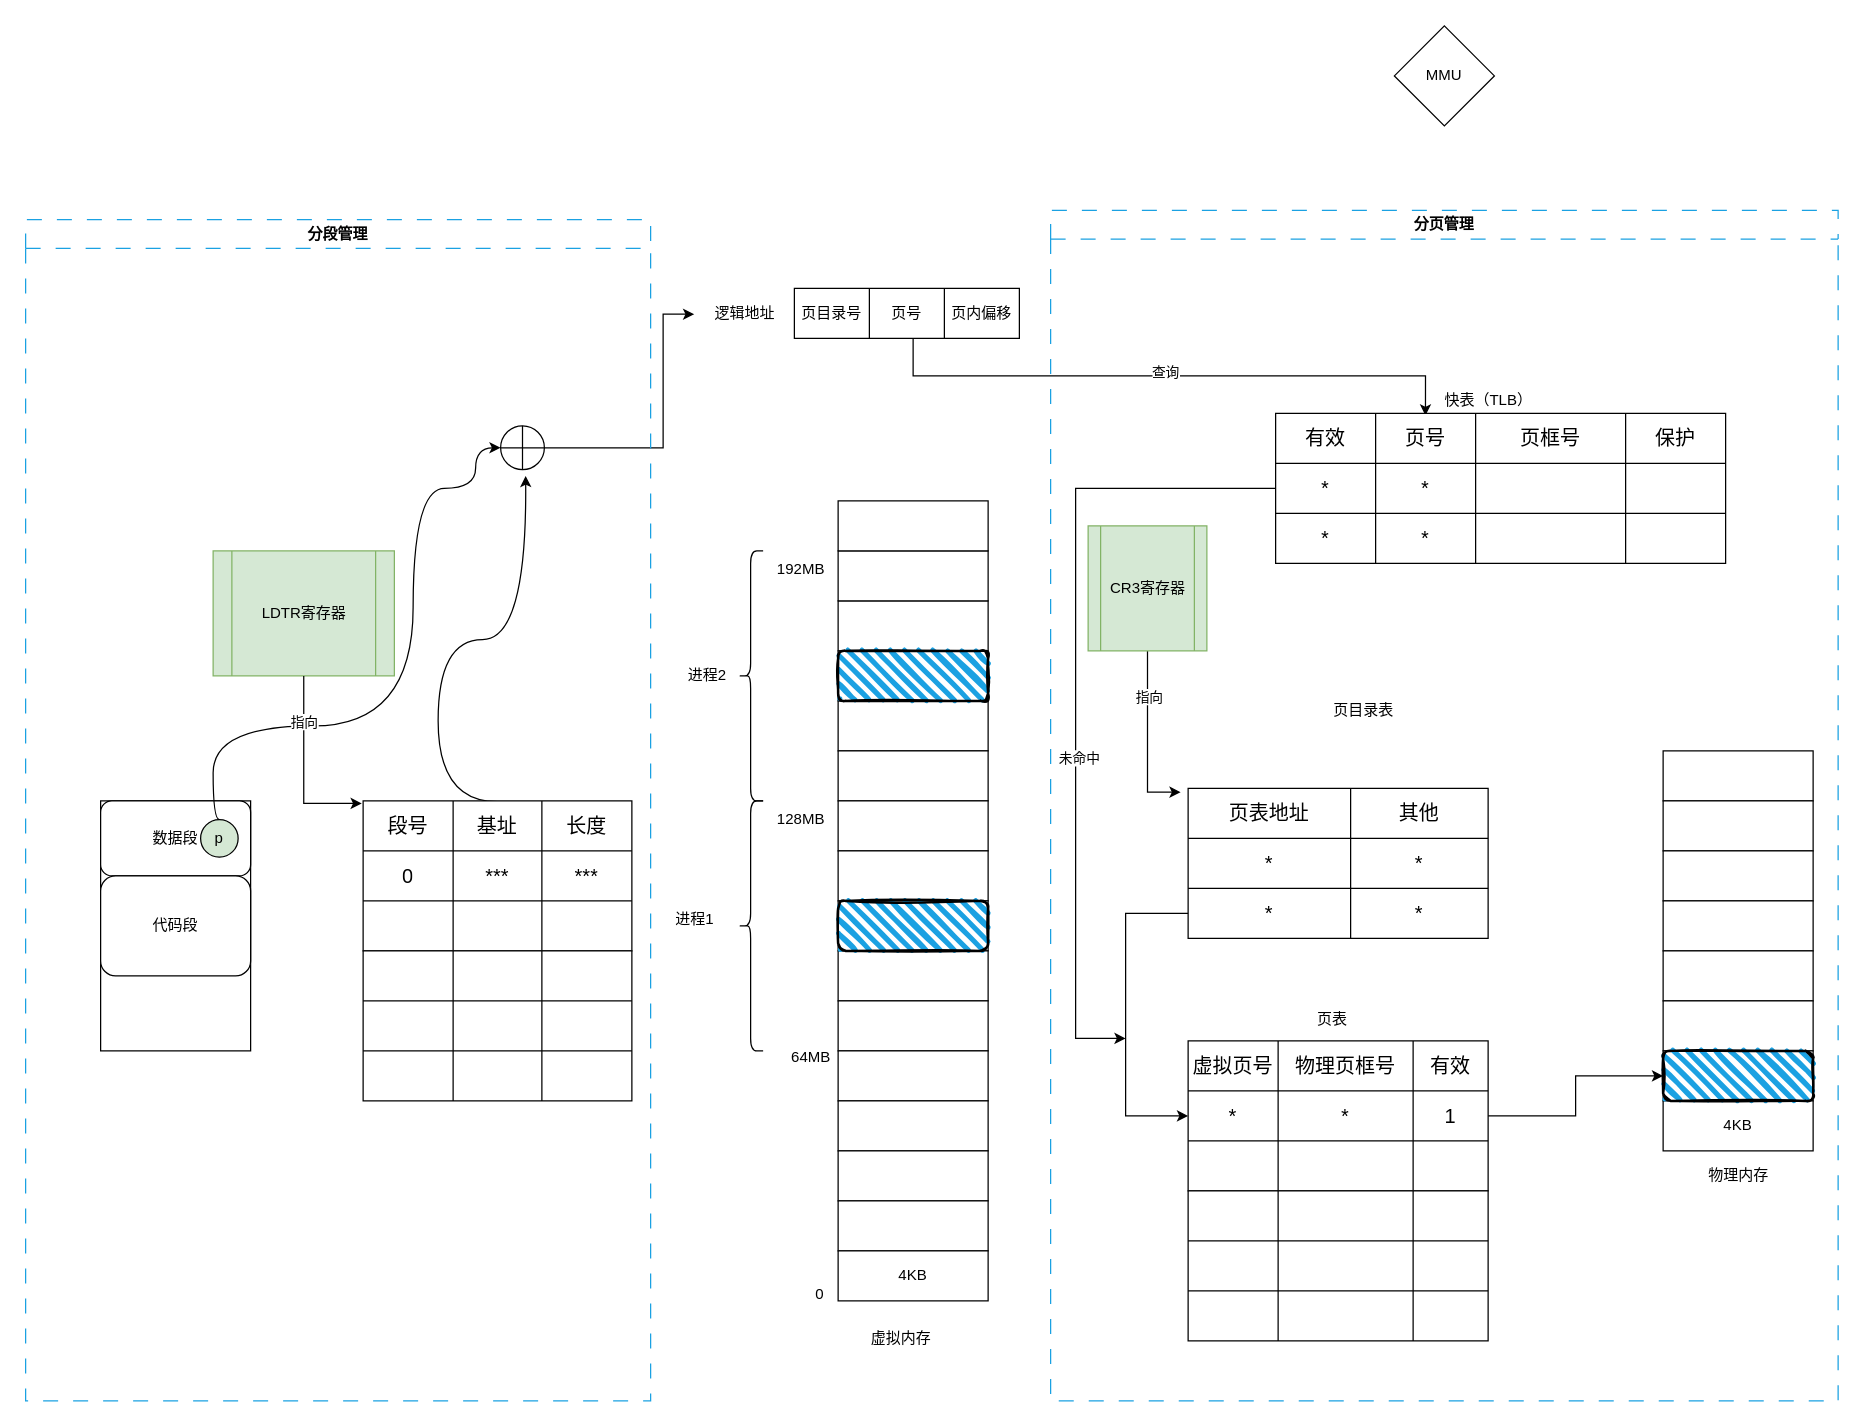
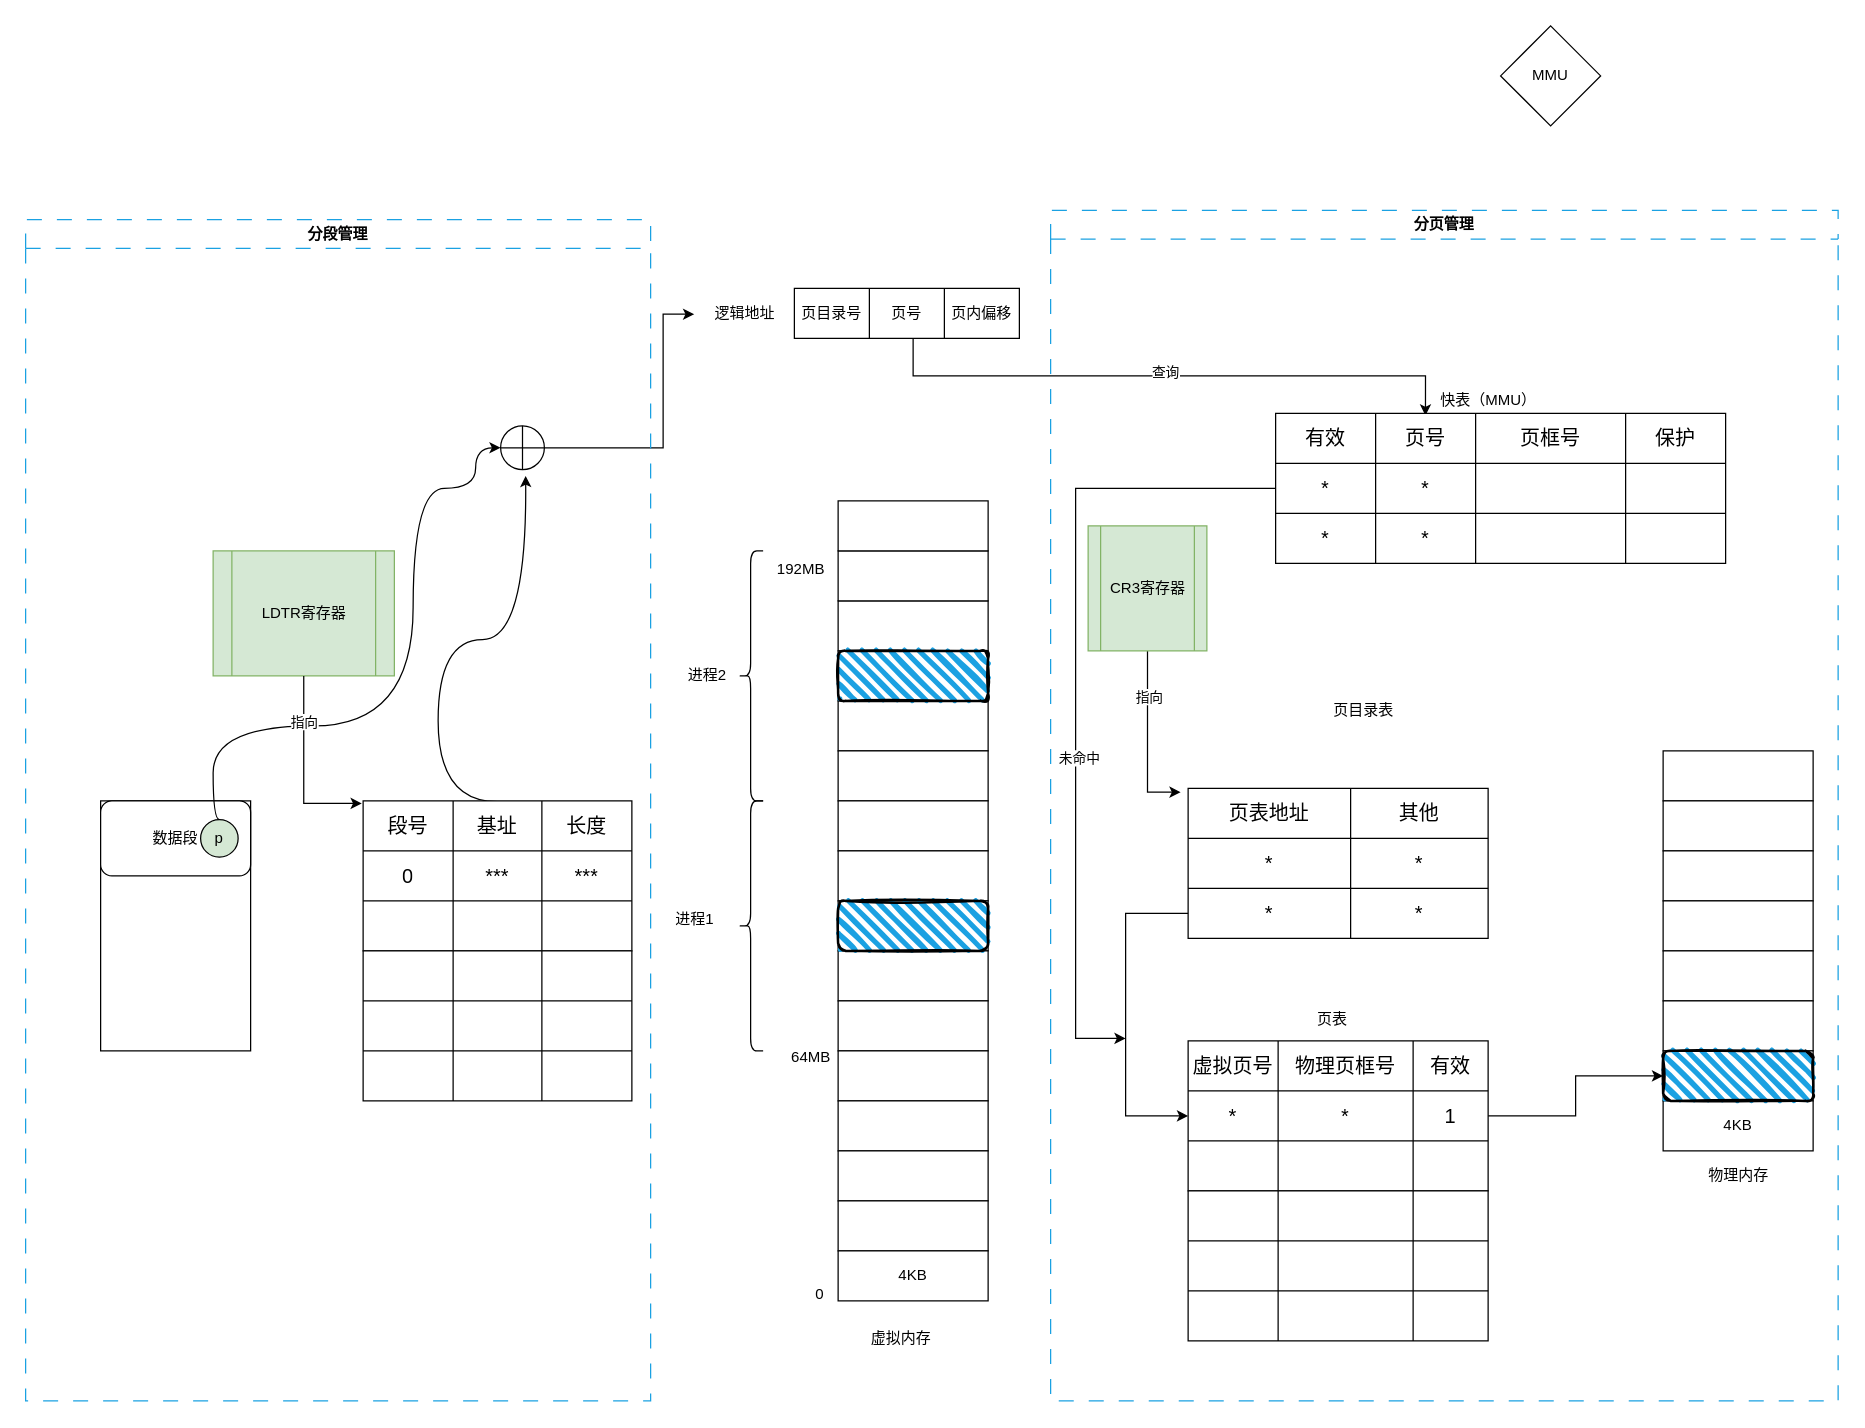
(1444, 76) -> (1551, 76)
(1489, 401) -> (1489, 401)
(801, 819) -> none
(176, 926) -> none
